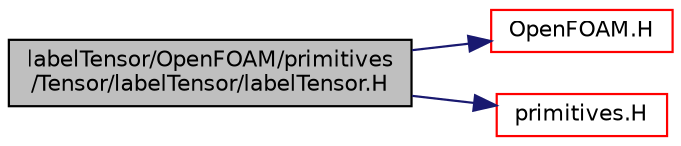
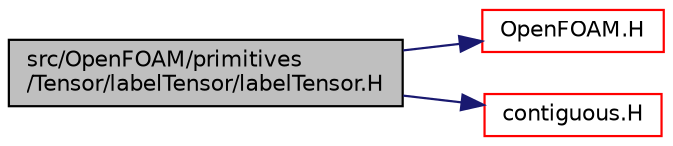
(210, 73) -> (206, 73)
(582, 115) -> (573, 115)
